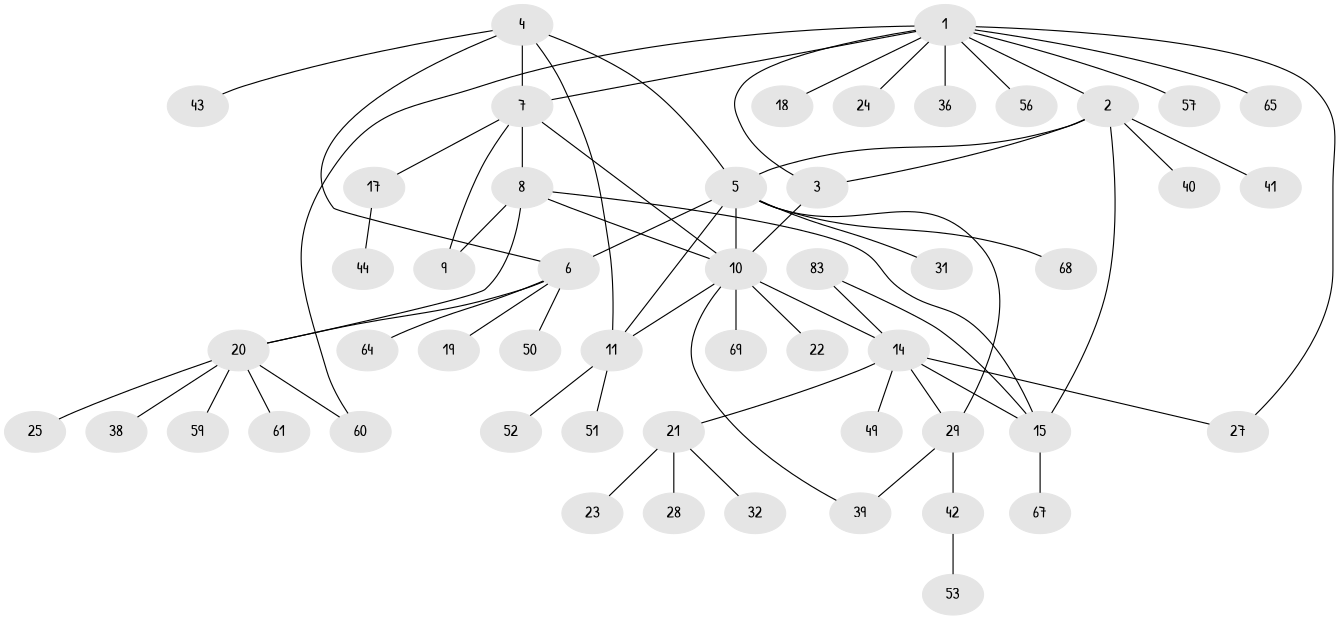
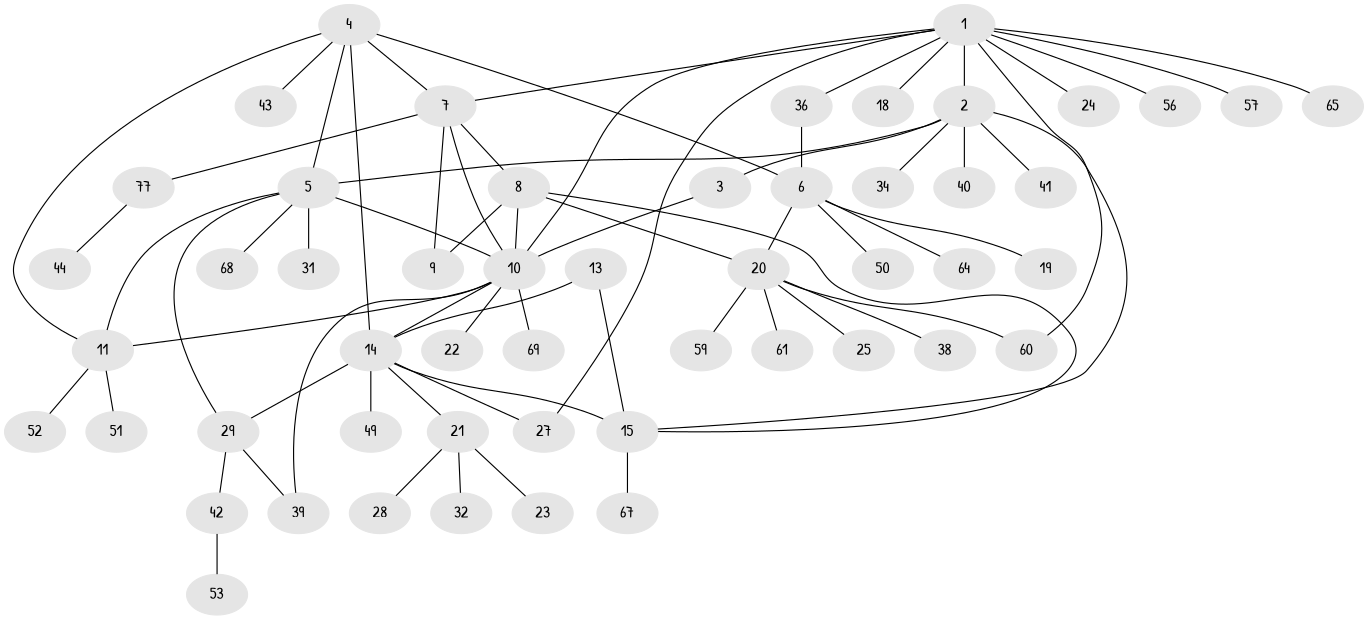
(770, 67) -> (666, 79)
none -> (360, 188)
(374, 188) -> (144, 188)
none -> (883, 188)
(652, 228) -> (802, 145)
(817, 269) -> (596, 269)
